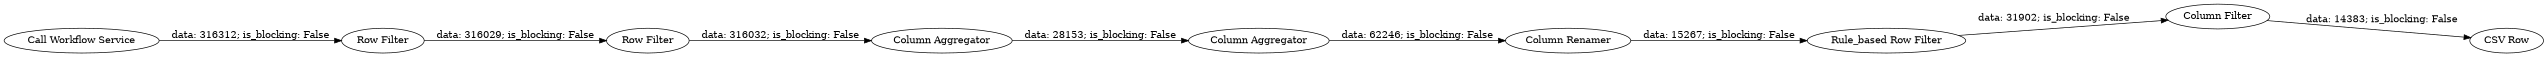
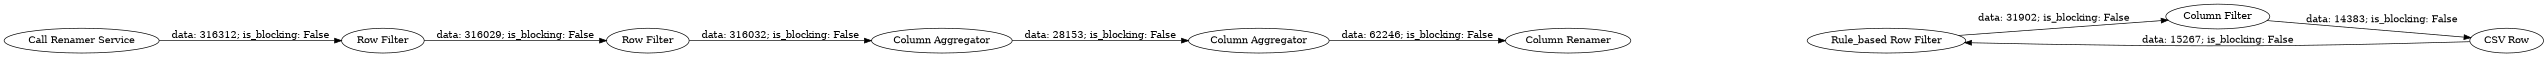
(82, 41) -> (82, 41)
(1715, 41) -> (2221, 46)
